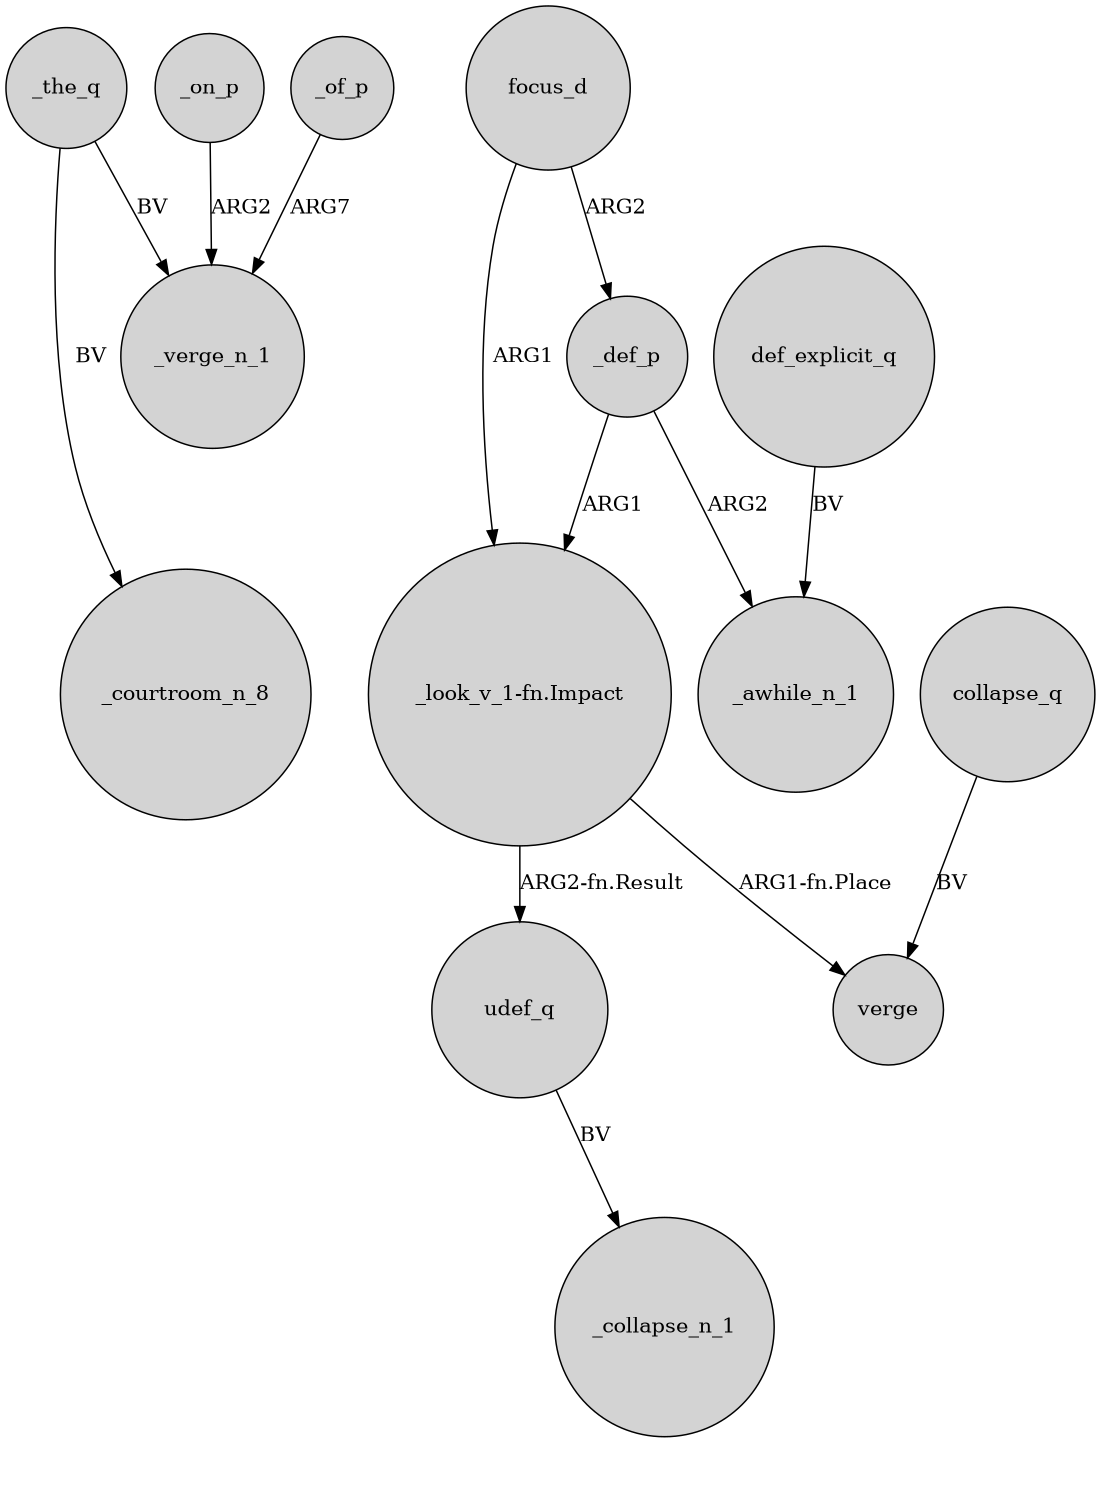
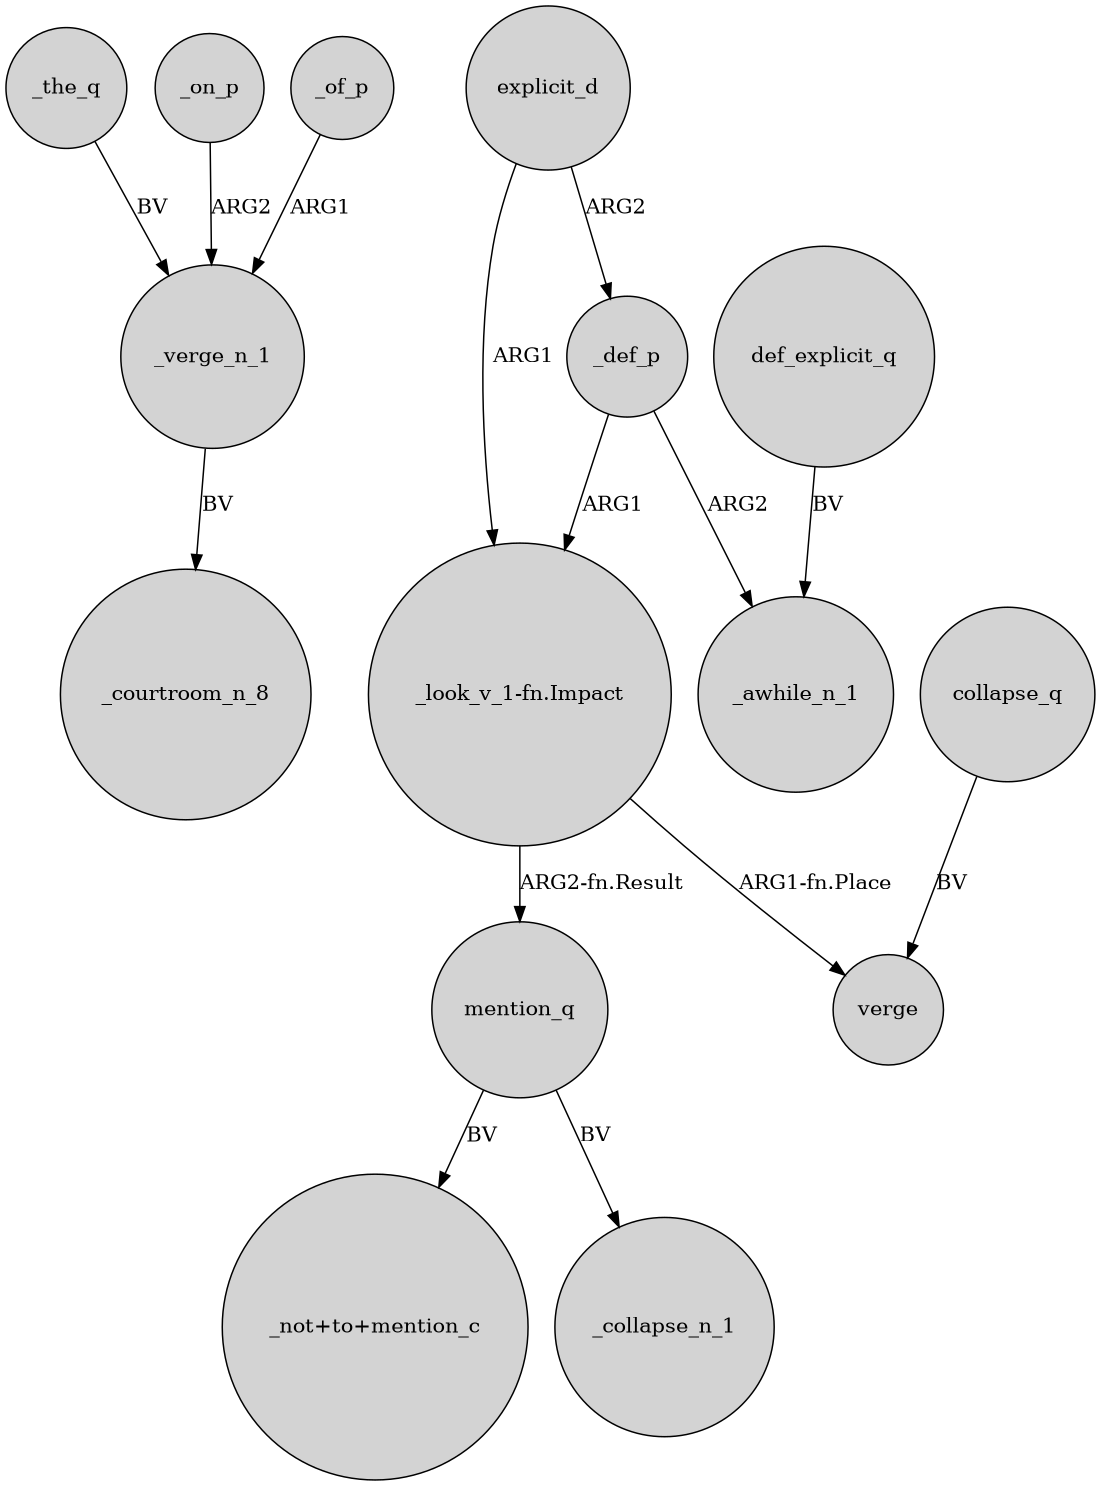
(548, 88) -> (548, 88)
(321, 208) -> (321, 208)
(59, 365) -> (201, 502)
(520, 1010) -> (520, 1010)
none -> (375, 1327)
